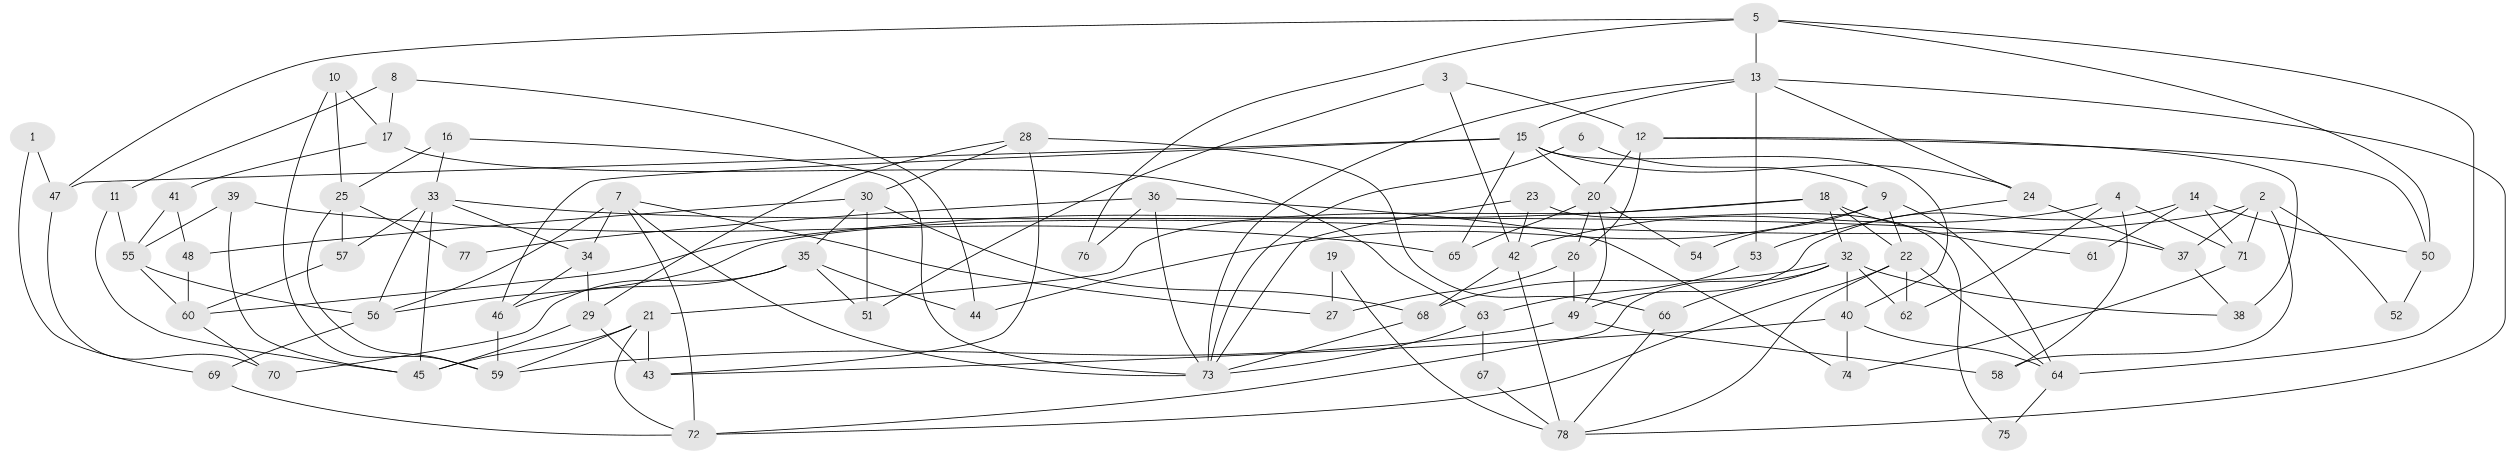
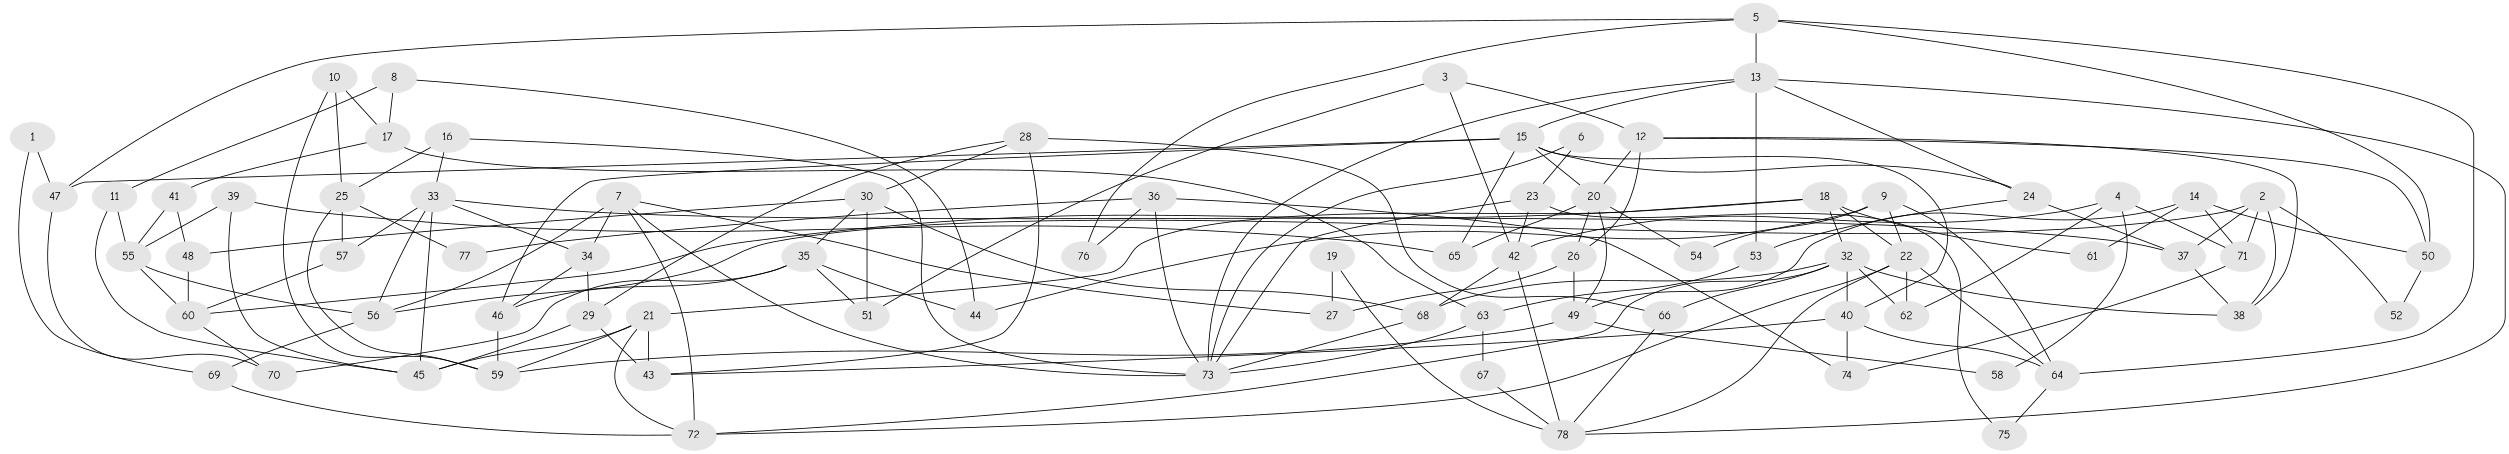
(1699, 167) -> (1554, 171)
(2209, 350) -> (2275, 260)
